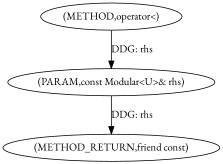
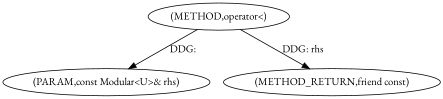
(132, 49) -> (184, 49)
(111, 111) -> (272, 47)
